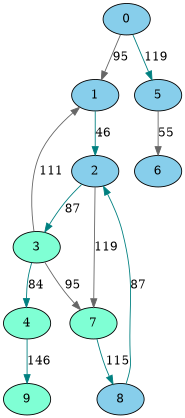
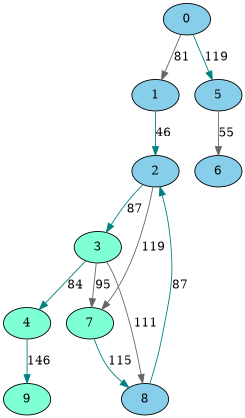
(121, 57) -> (182, 57)
(36, 166) -> (128, 317)
